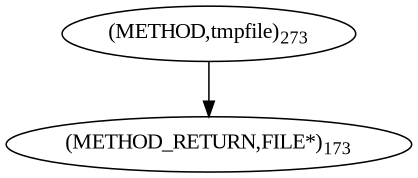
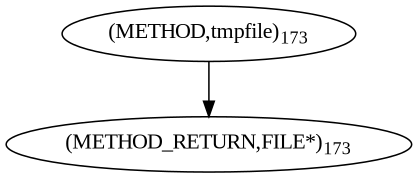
(295, 31) -> (295, 31)
